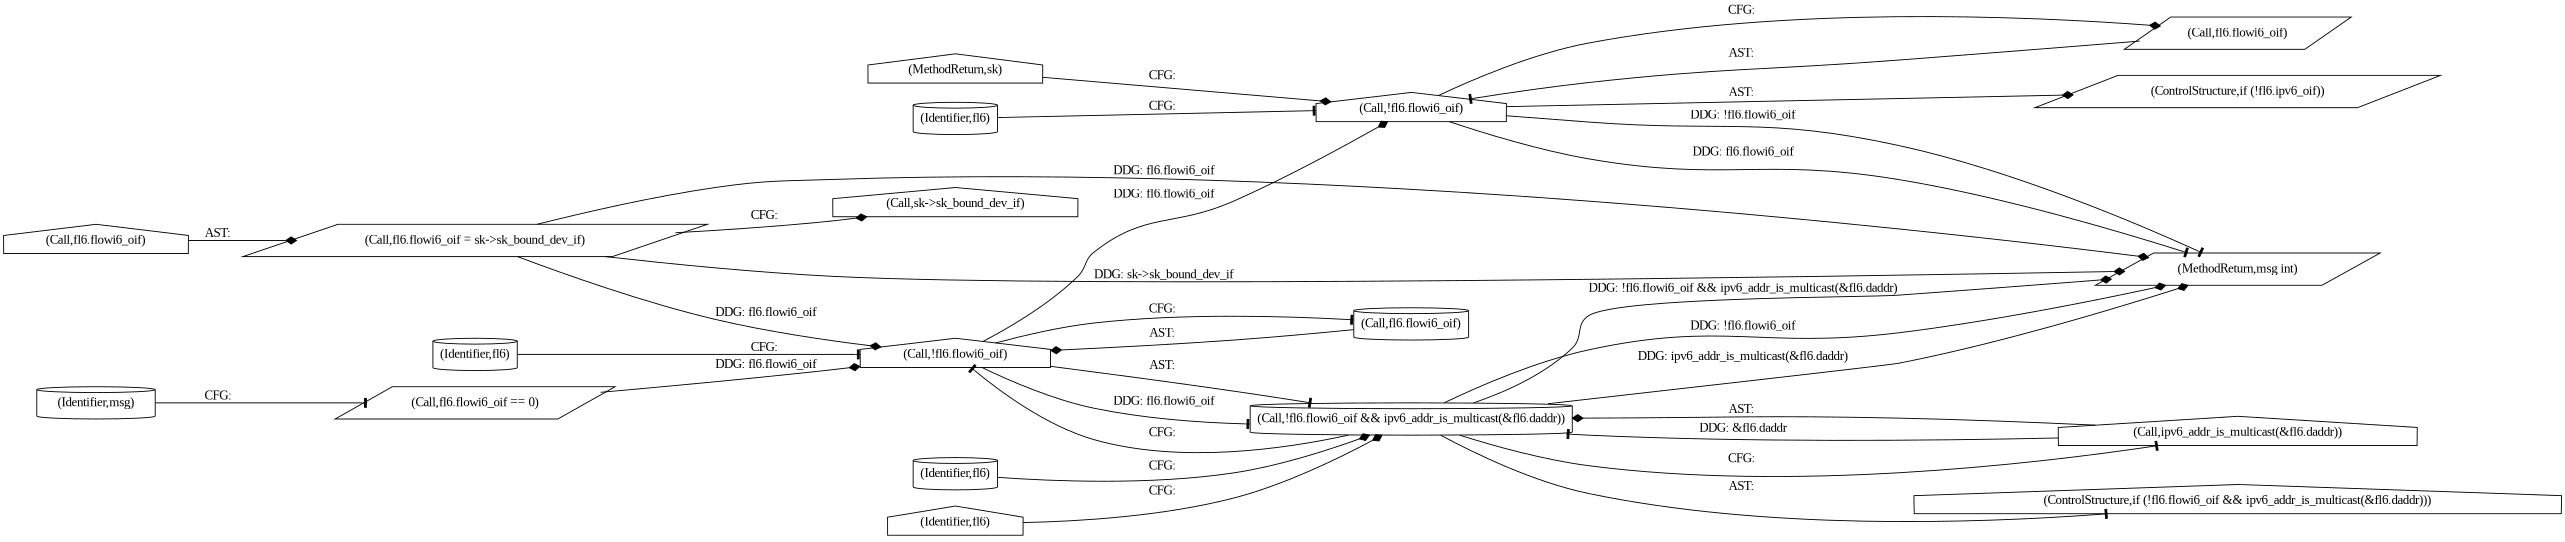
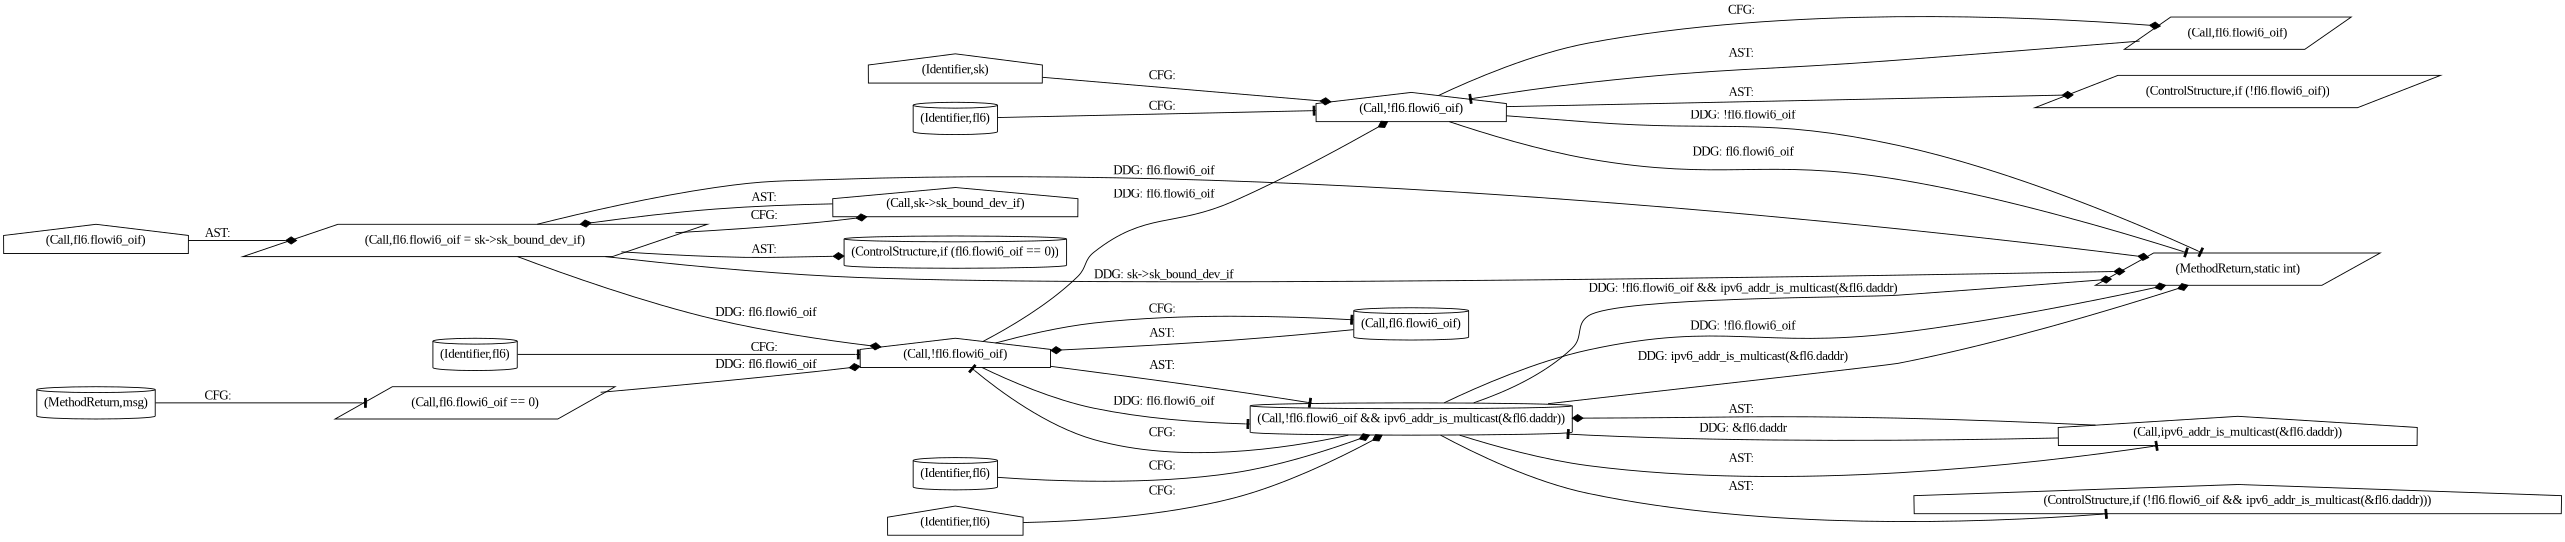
(955, 70) -> (955, 70)
(2238, 92) -> (2238, 92)
none -> (711, 209)
none -> (955, 252)
(2238, 269) -> (2238, 269)
(96, 403) -> (96, 403)
(1743, 459) -> (1743, 459)
